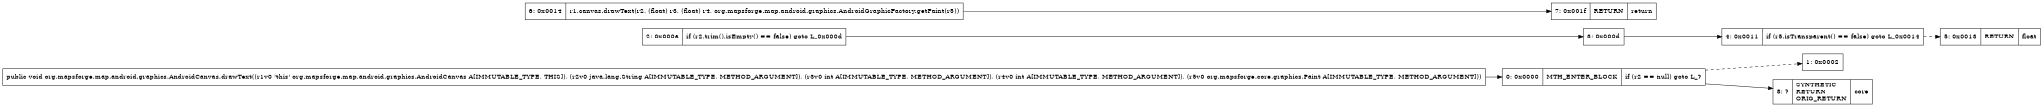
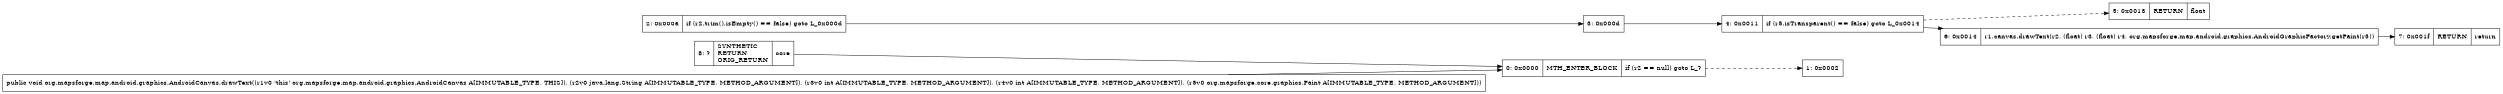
none -> (1931, 28)
(1737, 86) -> (1146, 60)
